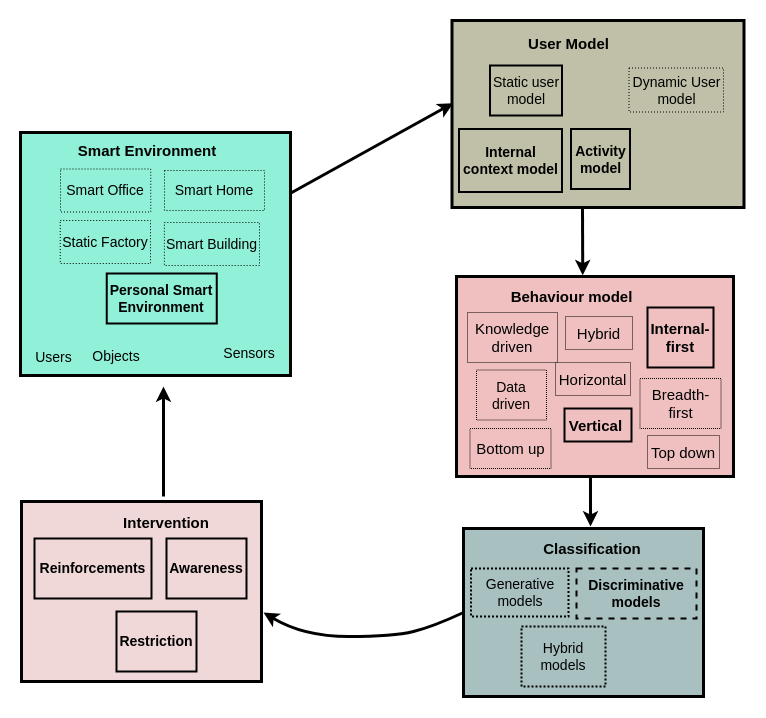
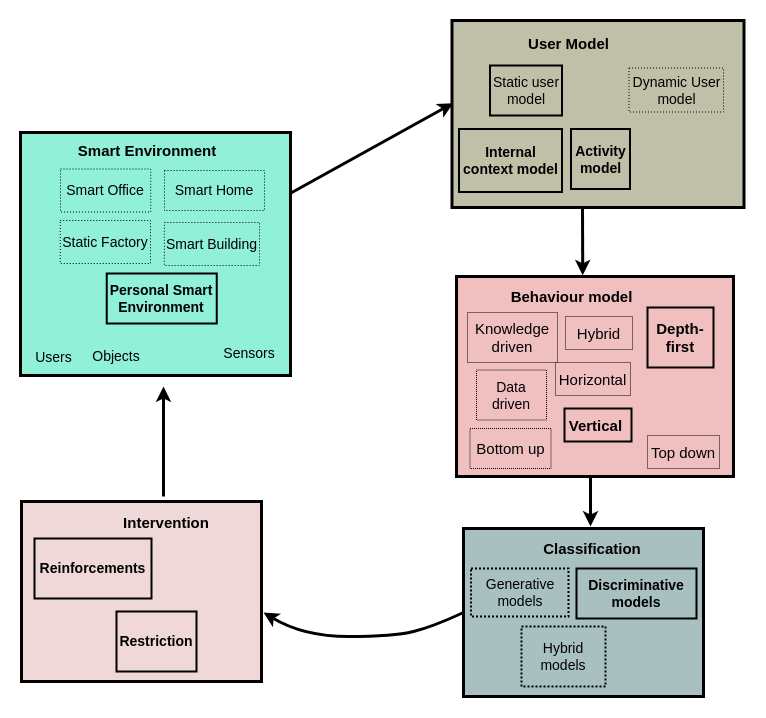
(681, 338) -> (681, 338)
(681, 404) -> none
(207, 569) -> none
(637, 594) -> (637, 594)
